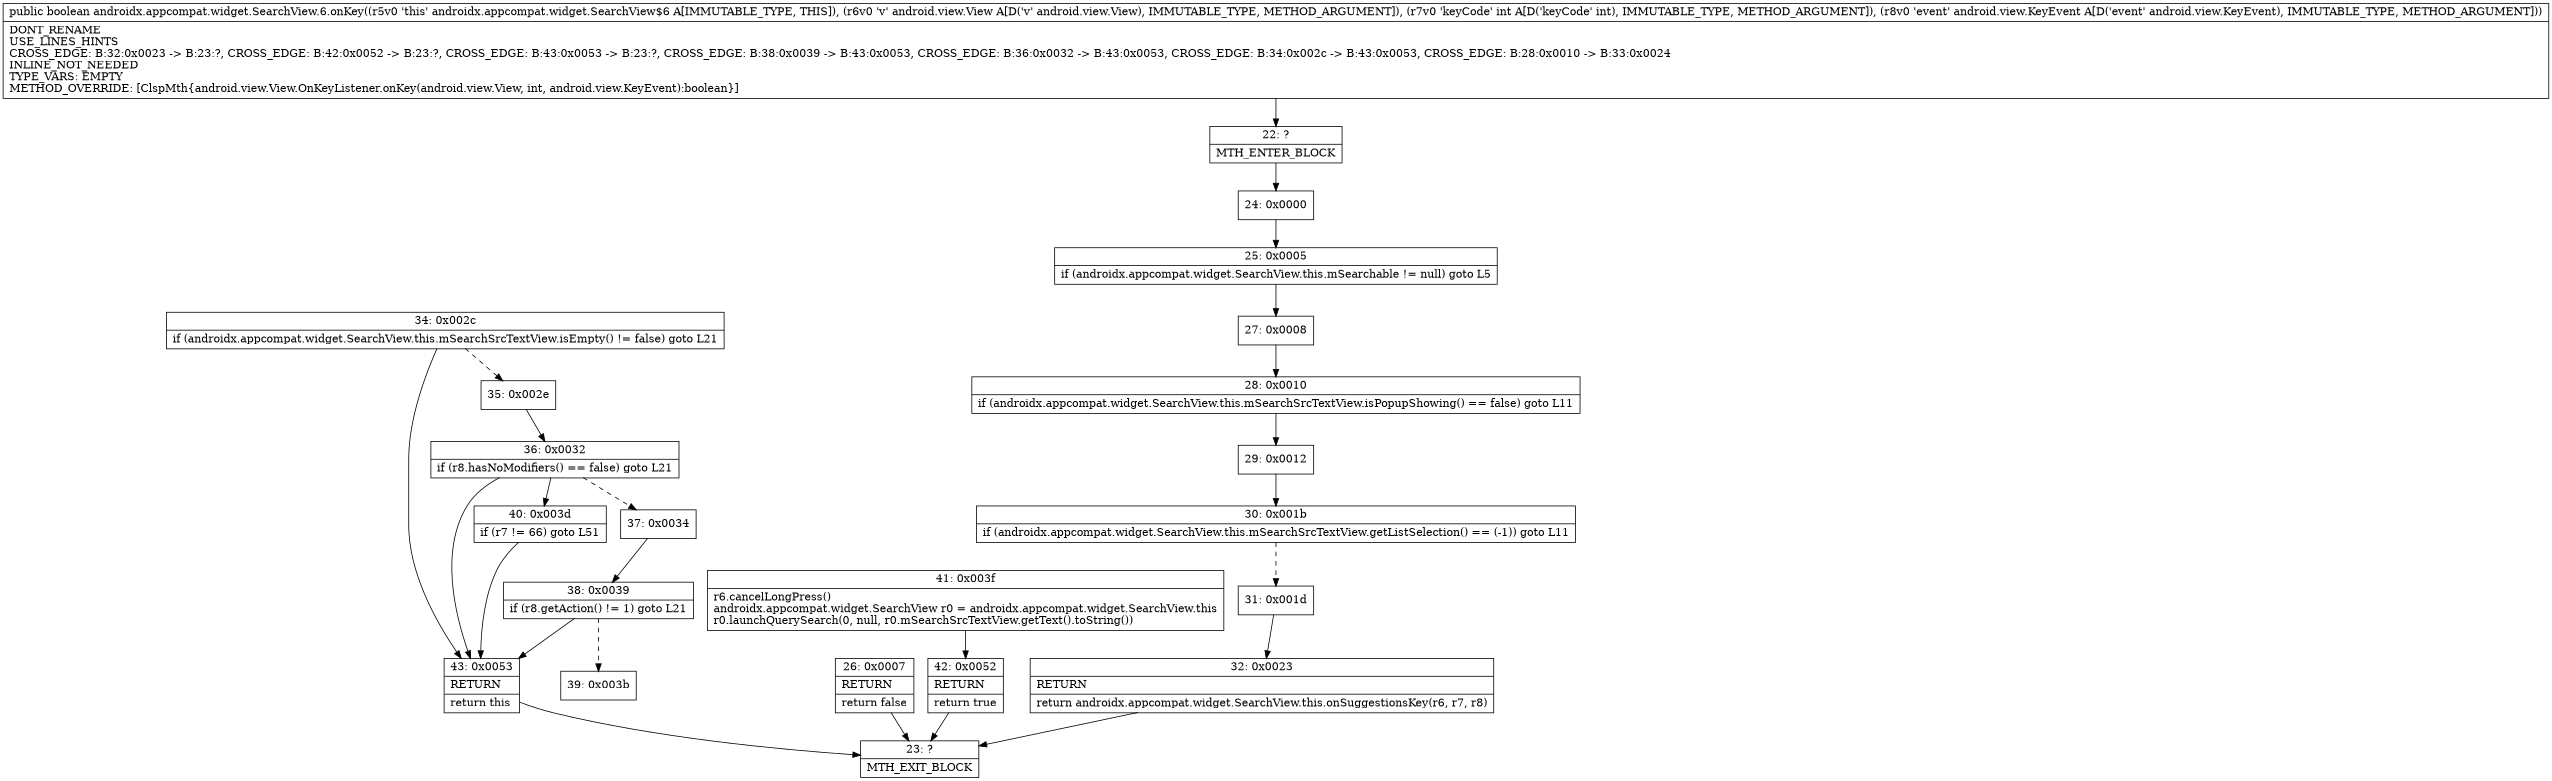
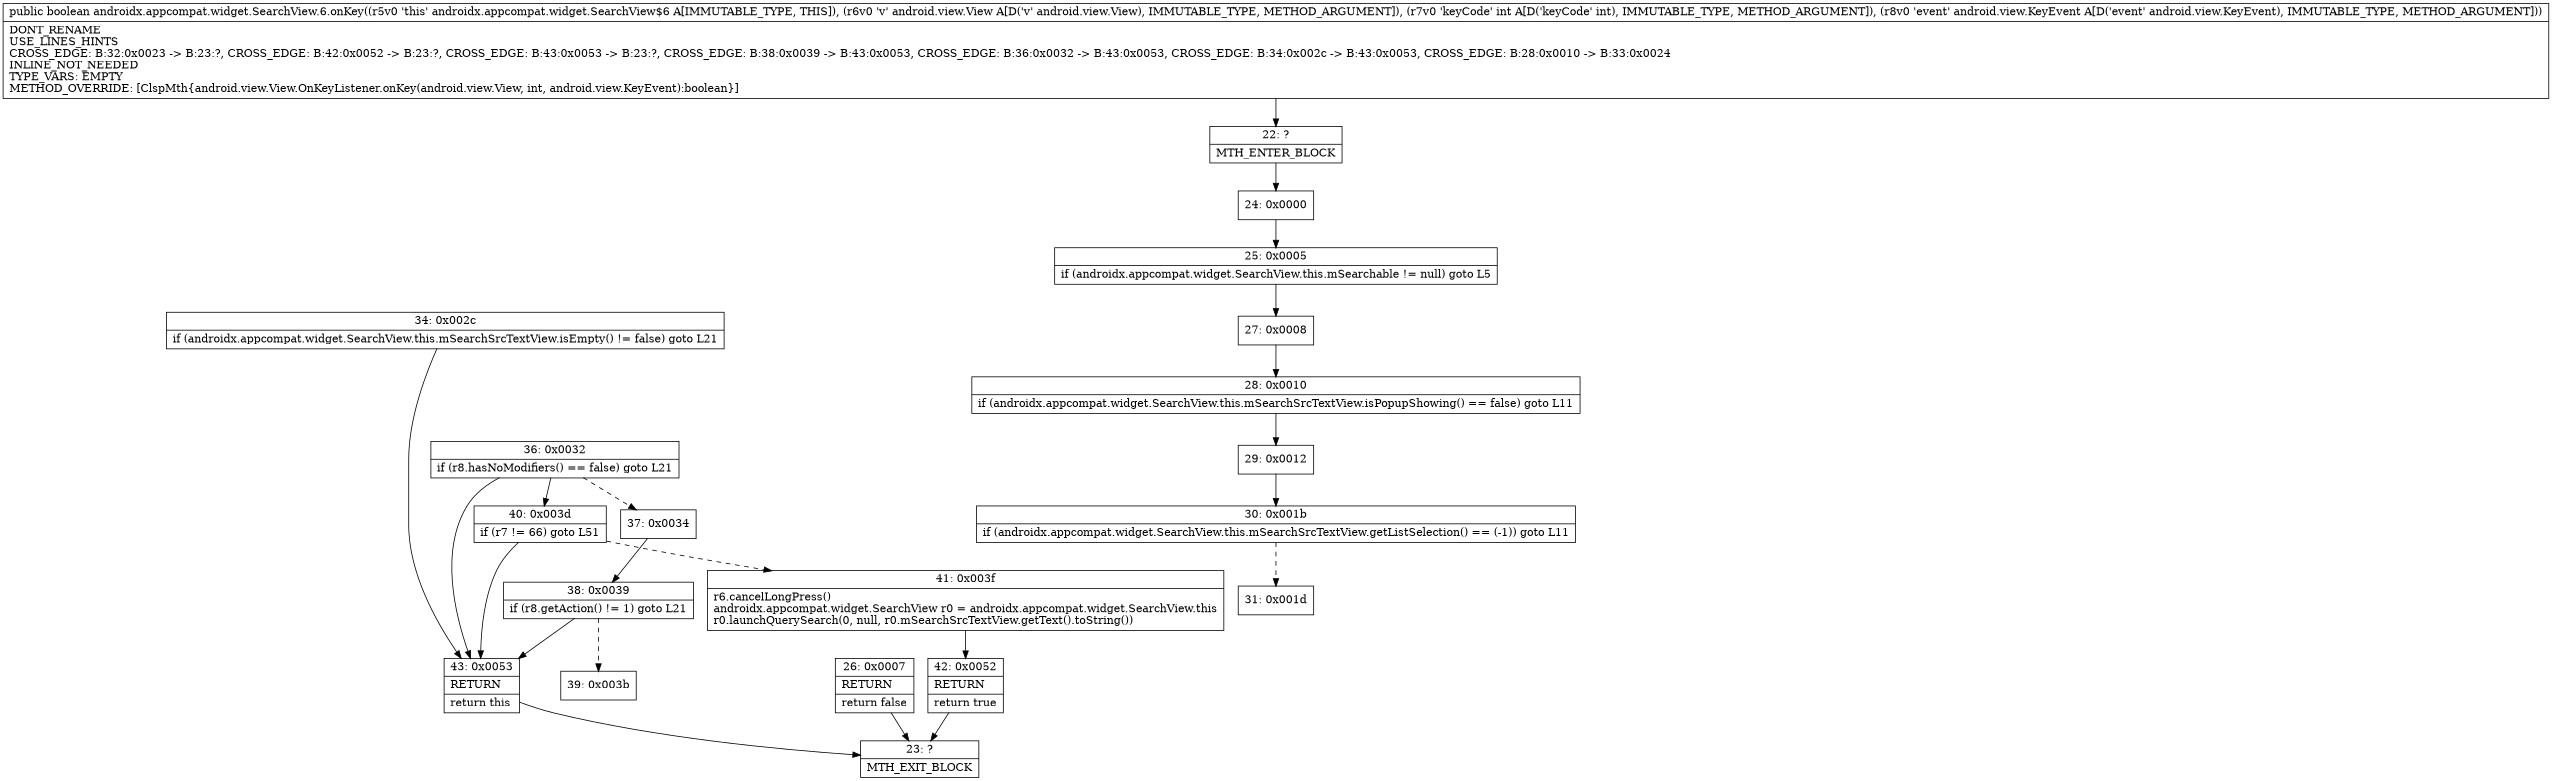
(518, 395) -> none
none -> (685, 556)
(1262, 686) -> none
